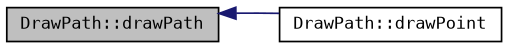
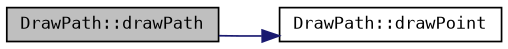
(258, 13) -> (240, 36)
